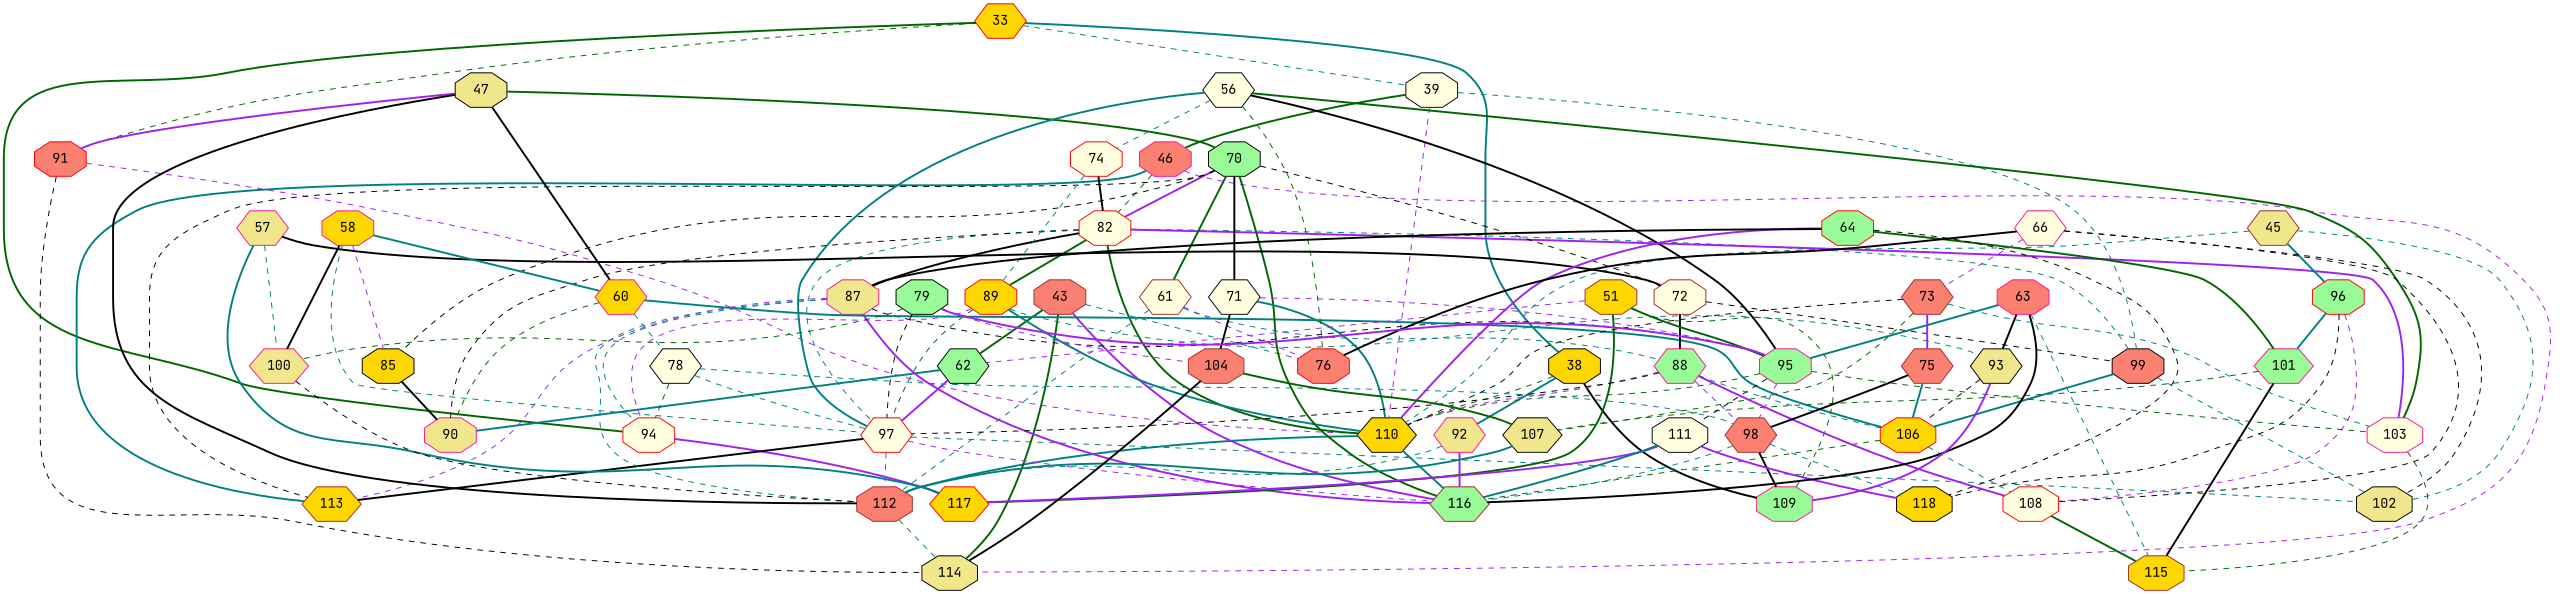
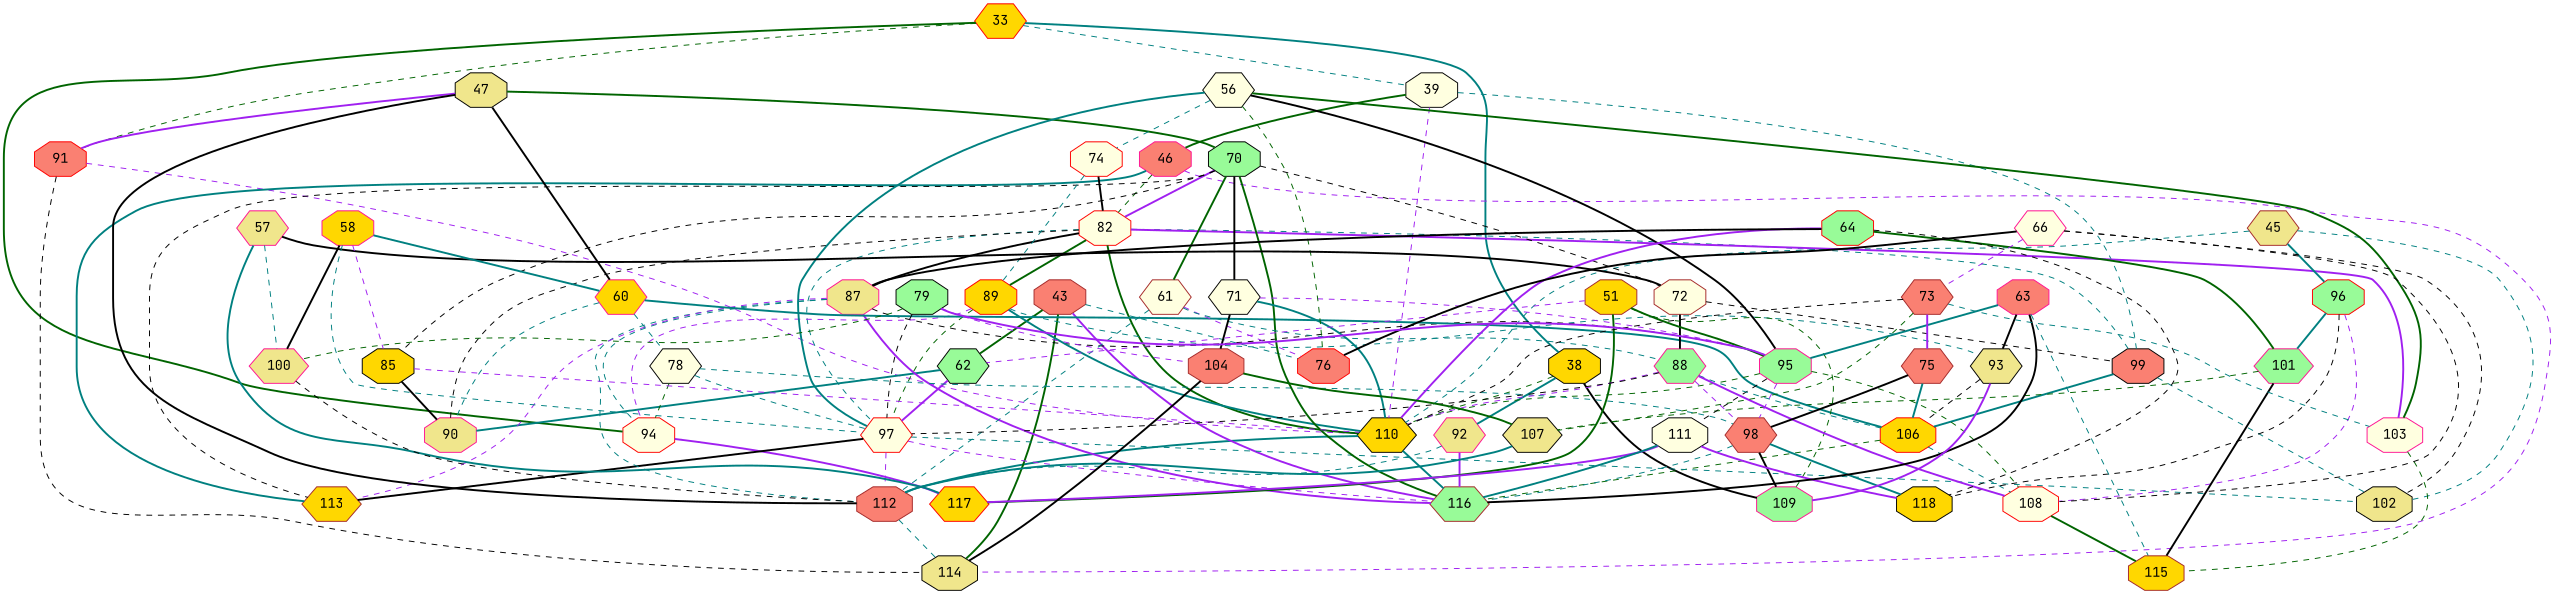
(504, 346) -> (504, 346)
none -> (863, 399)
(2089, 406) -> (1927, 408)
(1835, 470) -> (1835, 470)
